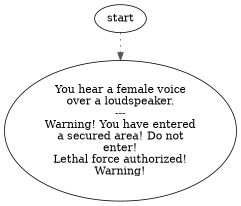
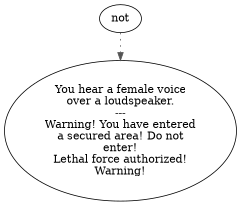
(120, 19) -> (120, 19)
